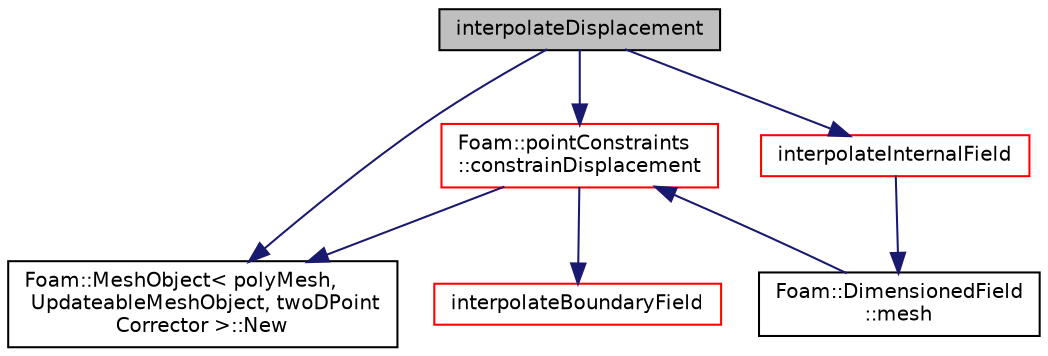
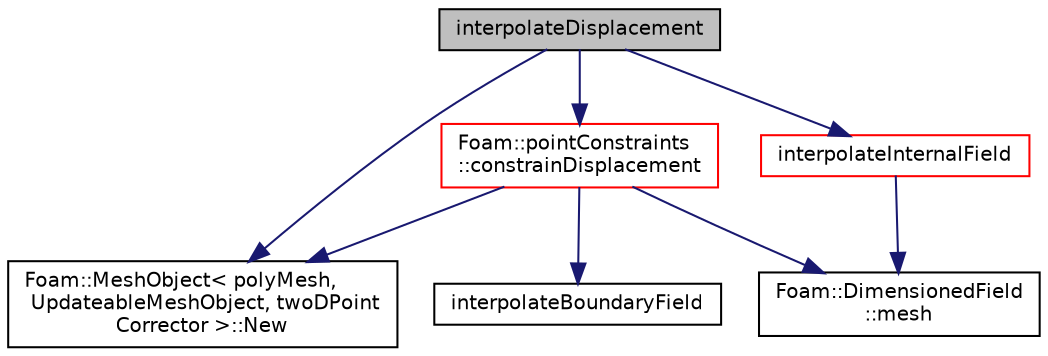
(761, 233) -> (718, 227)
(578, 304) -> (578, 304)
